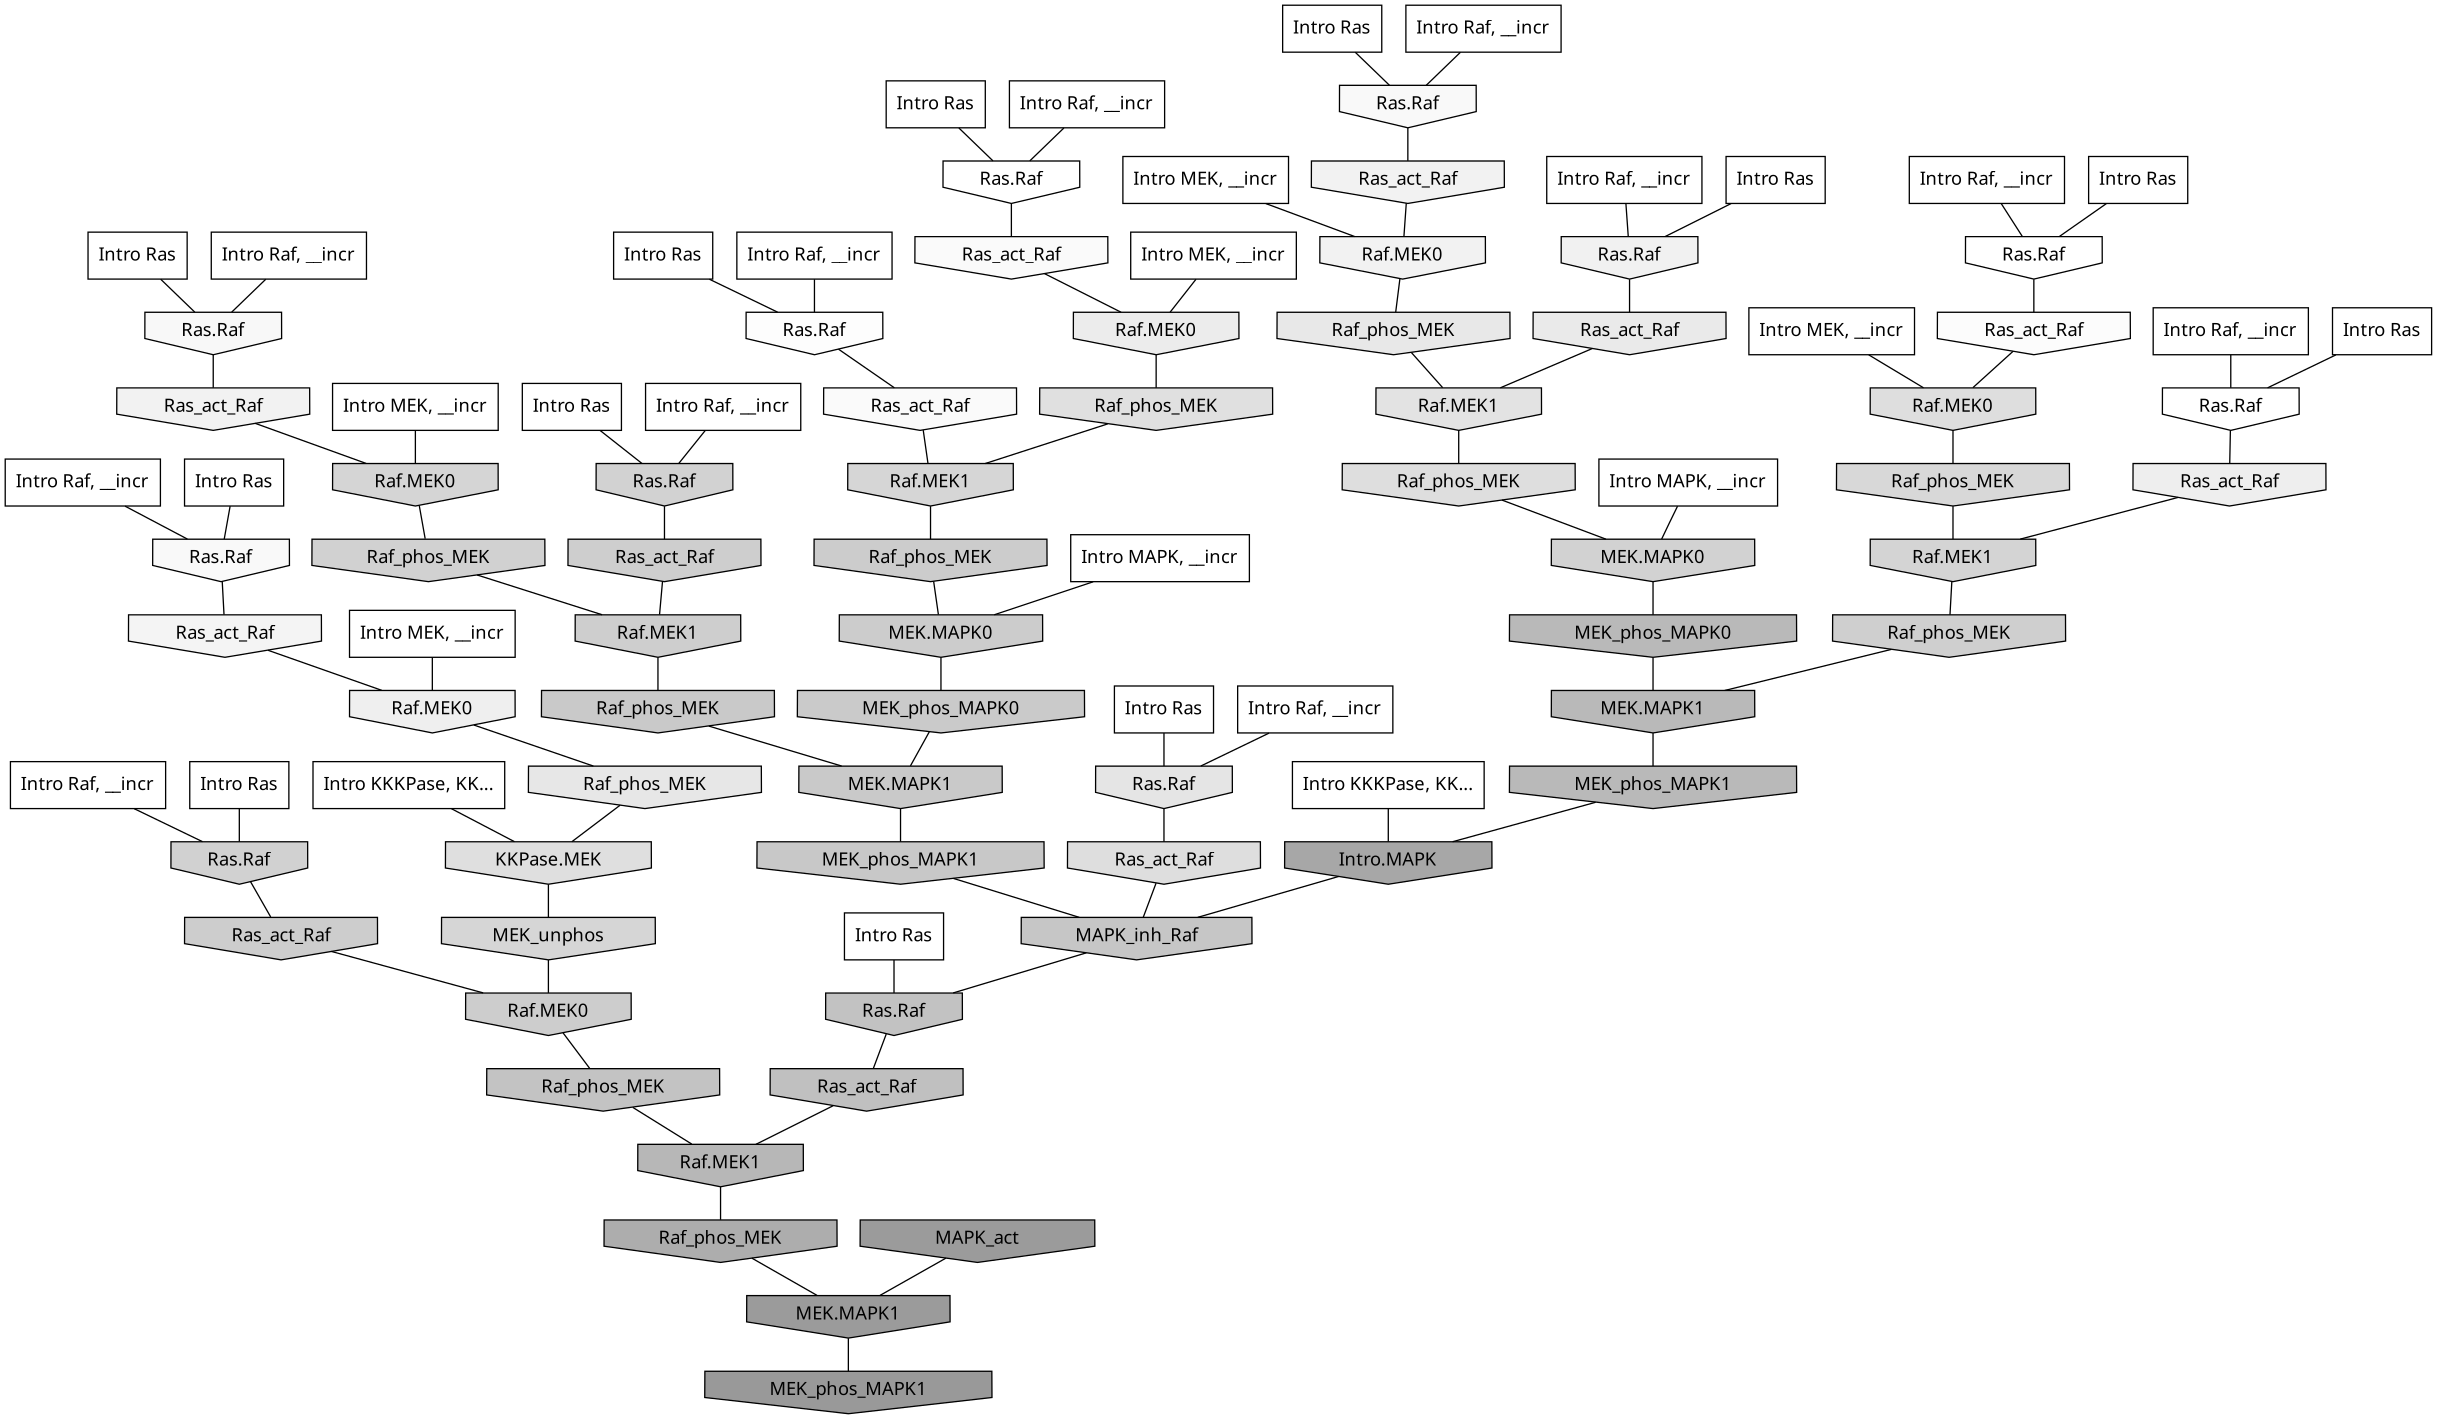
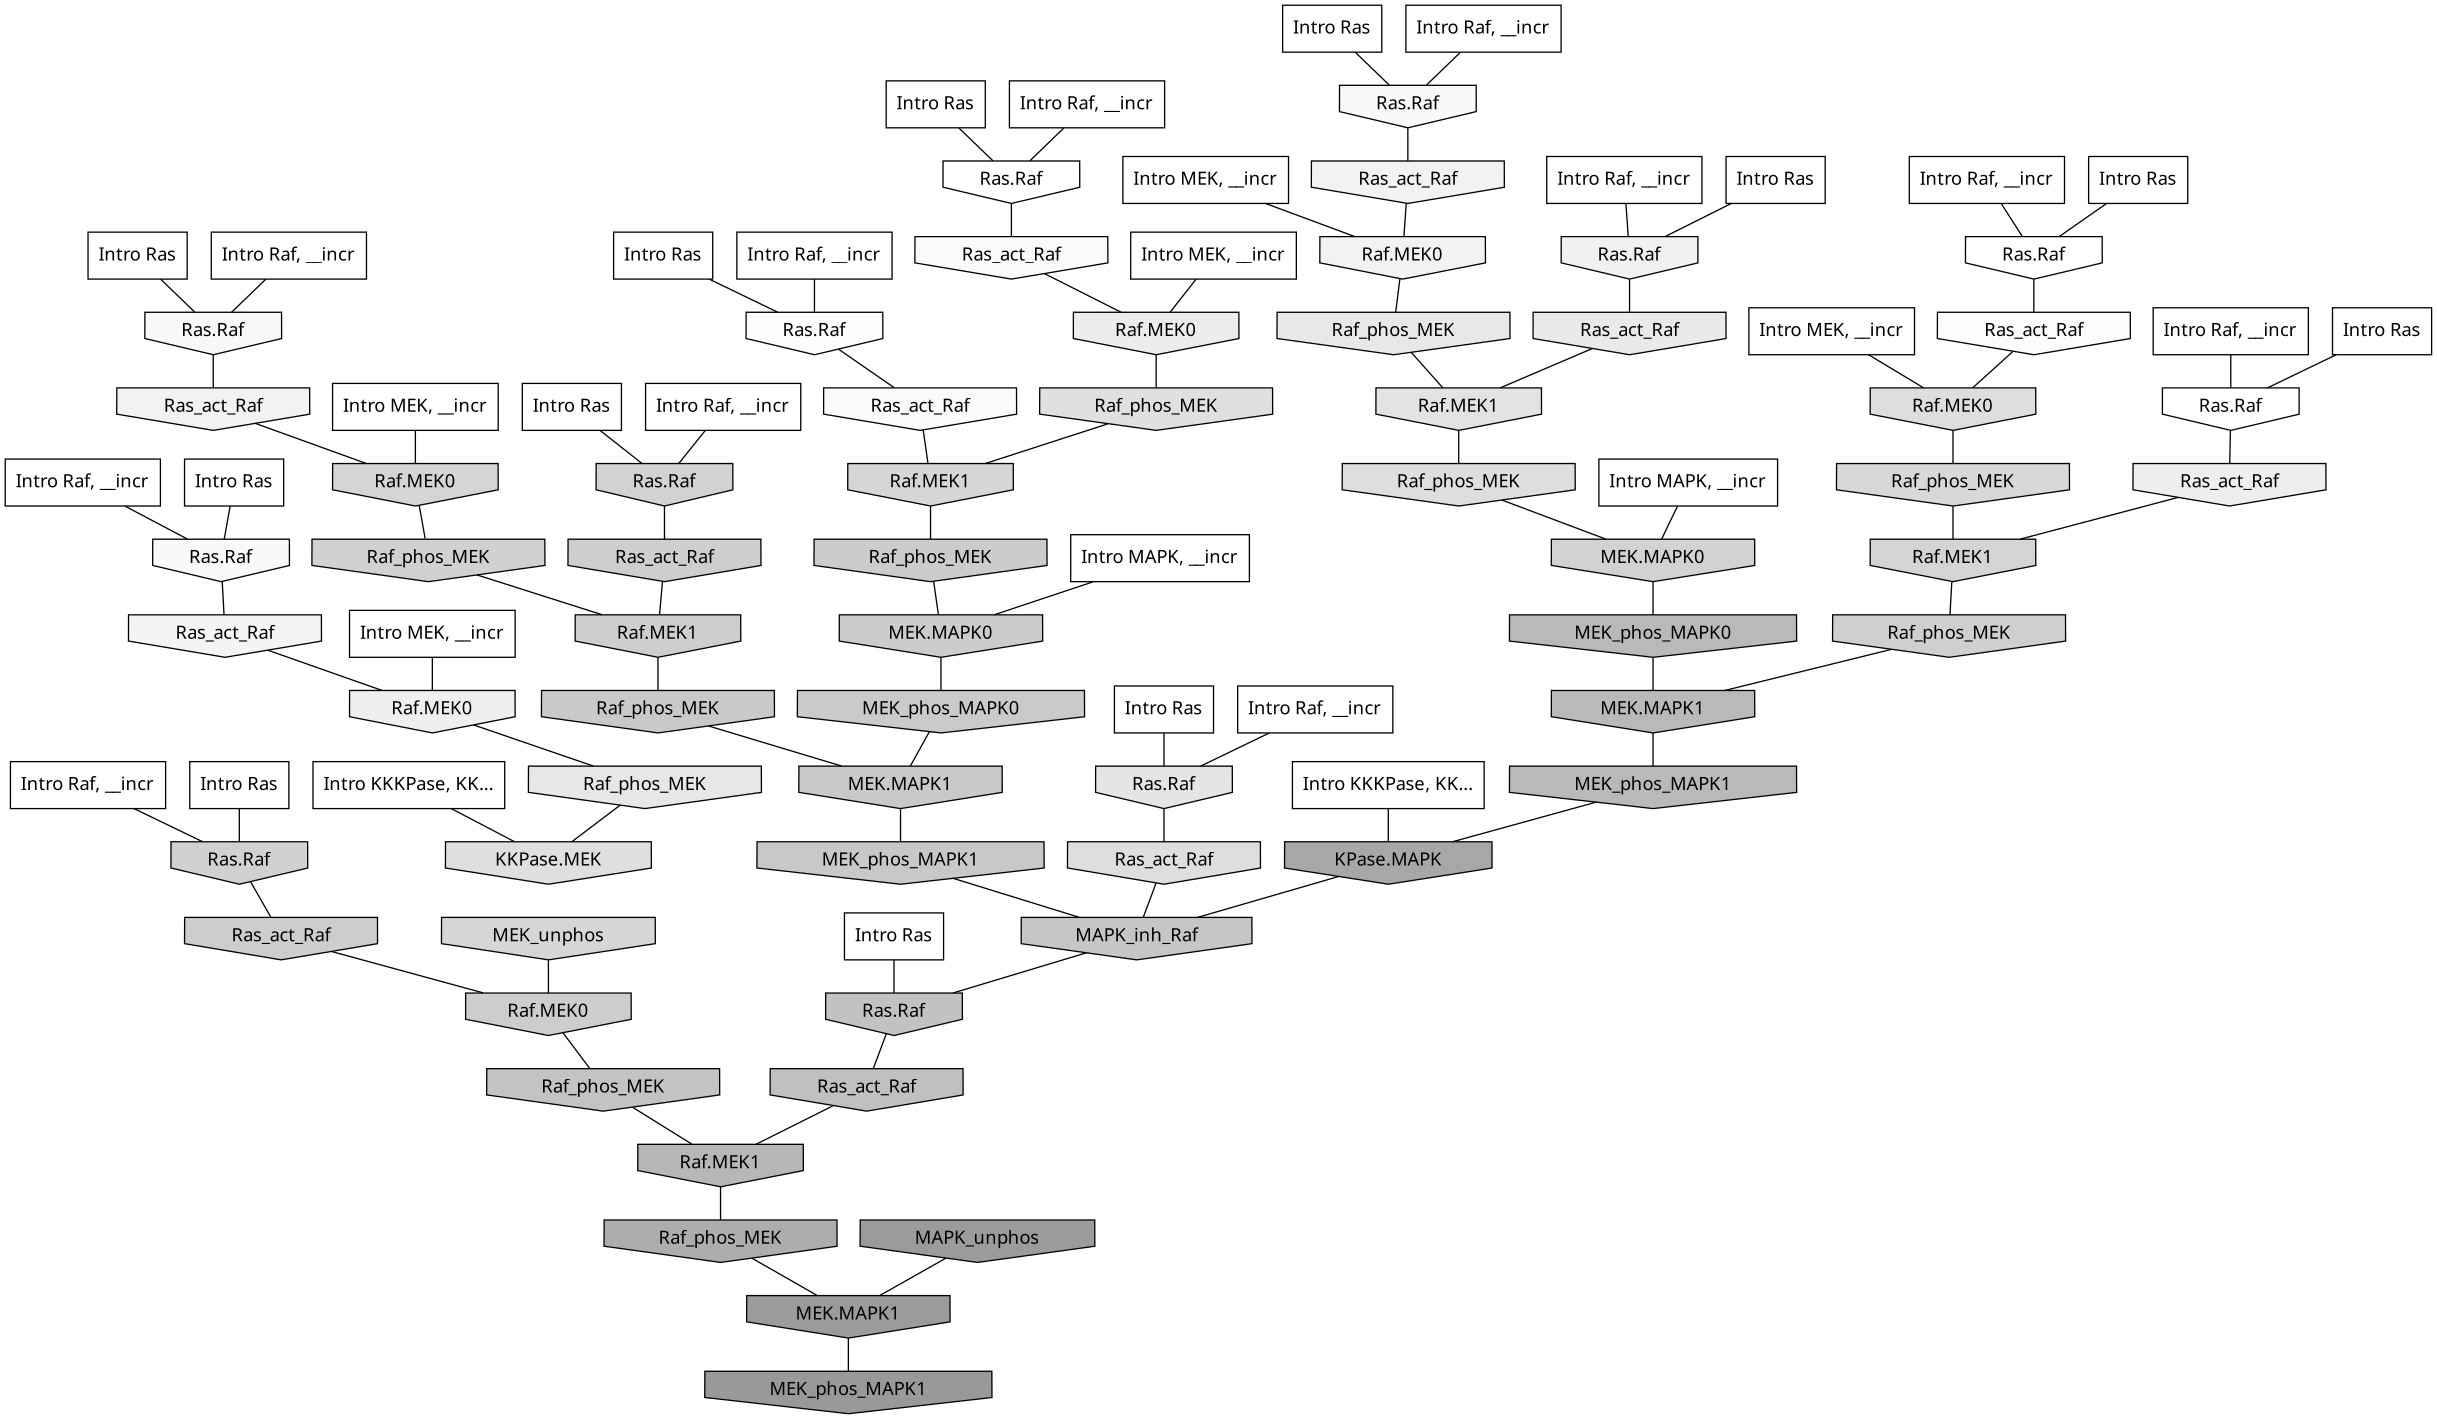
(1388, 861) -> (1388, 861)
(548, 901) -> none
(977, 1239) -> (977, 1239)
